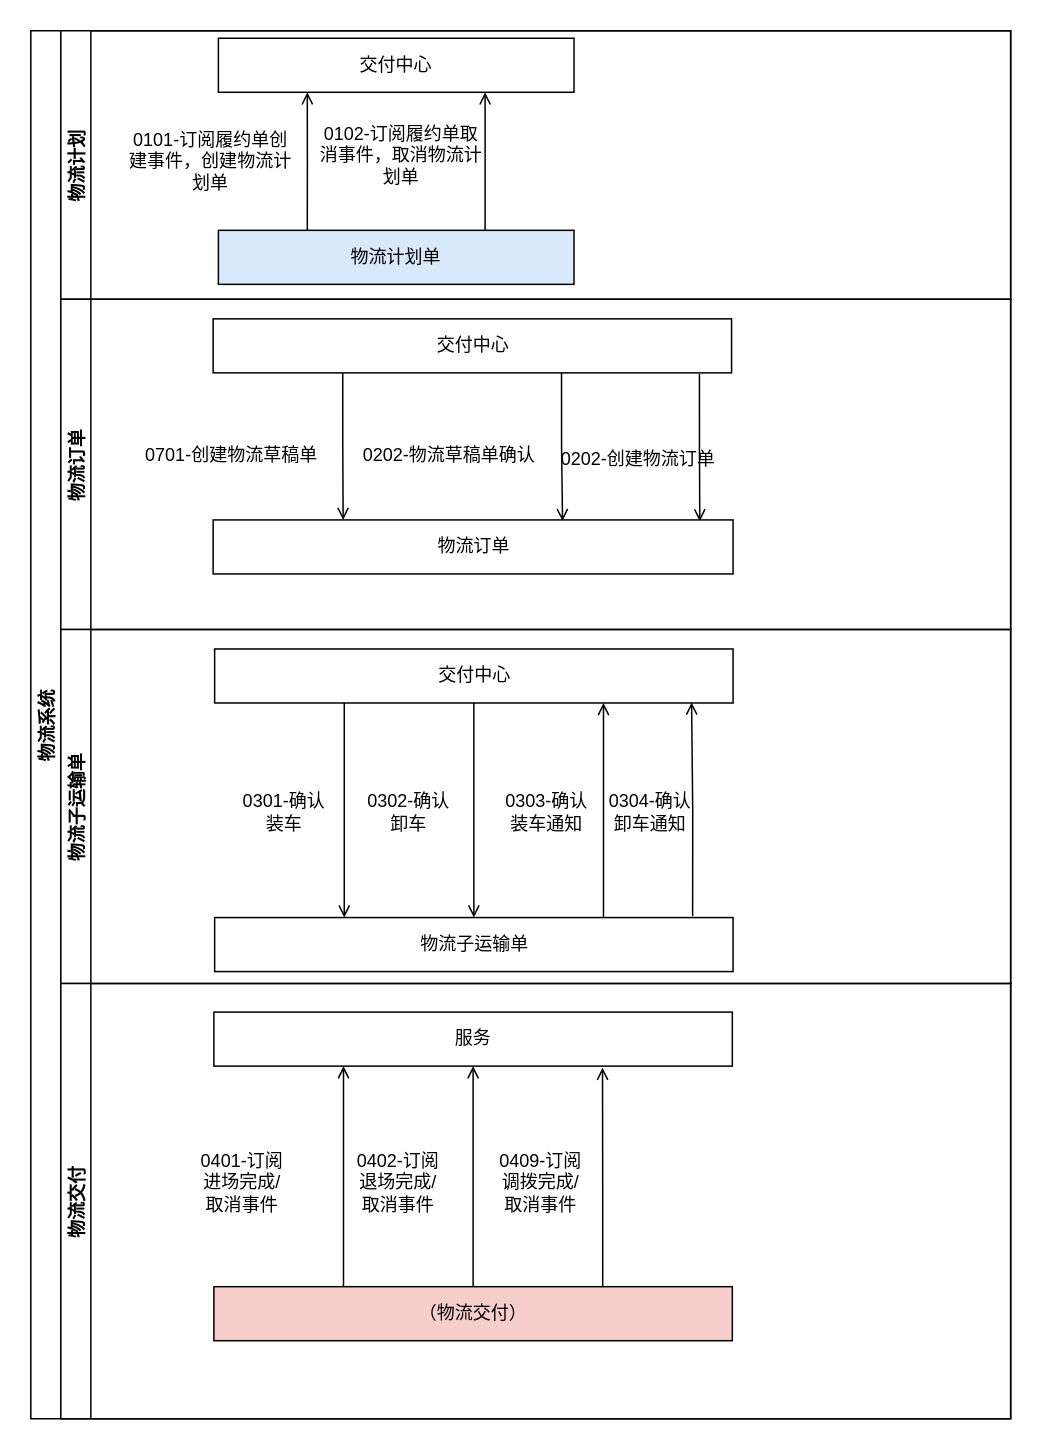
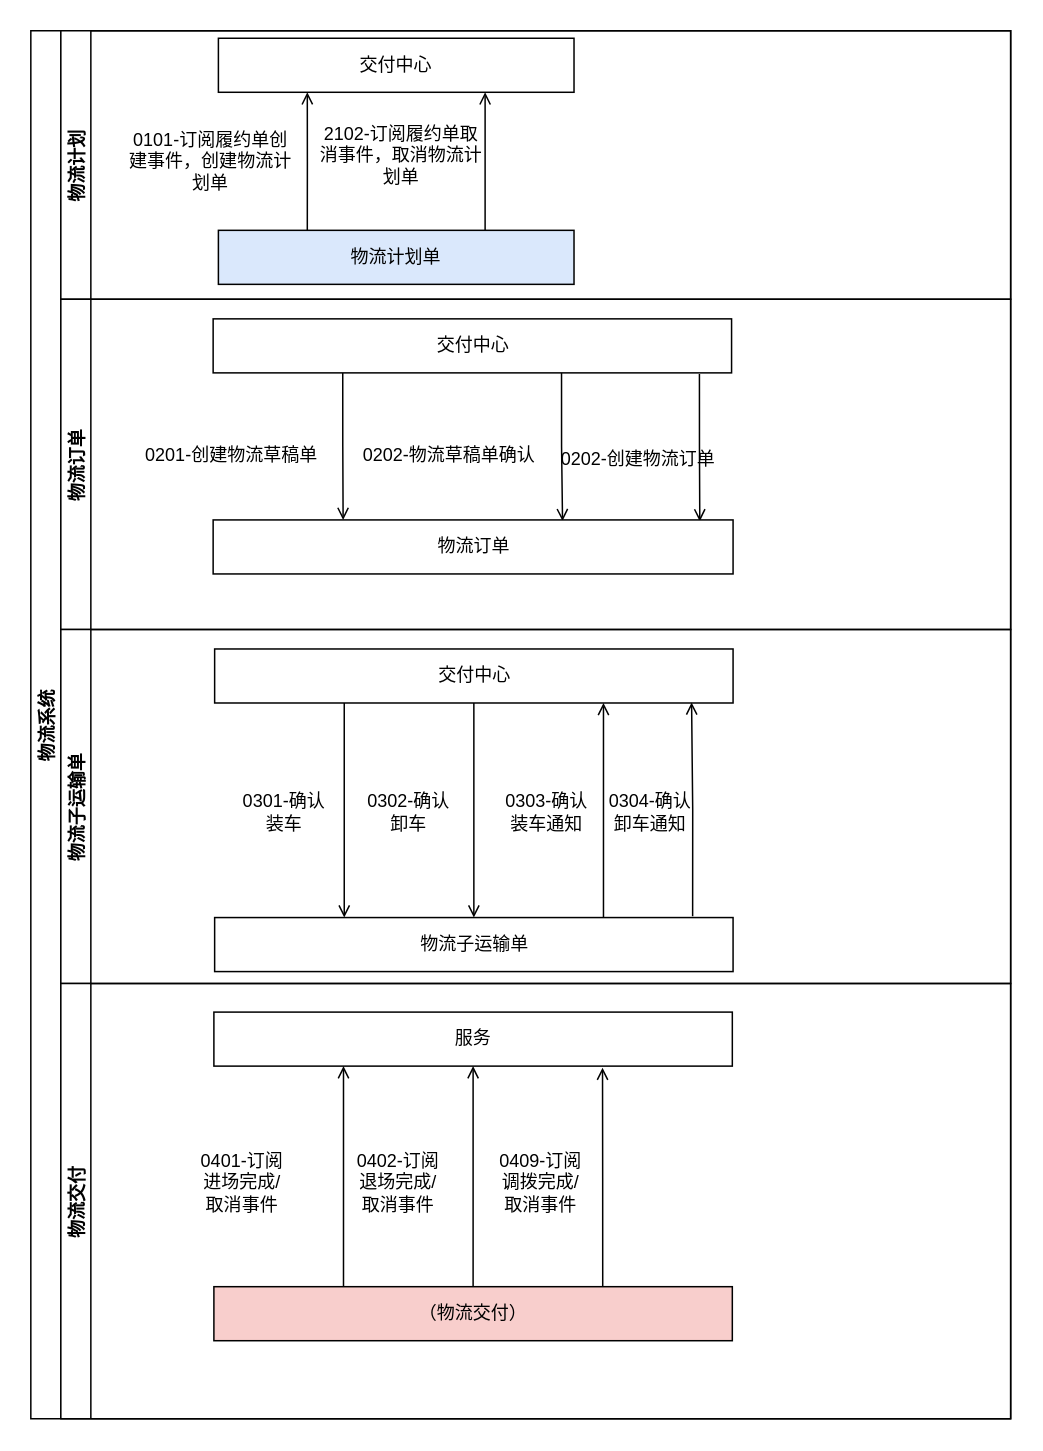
(401, 155) -> (401, 155)
(232, 455) -> (232, 455)
